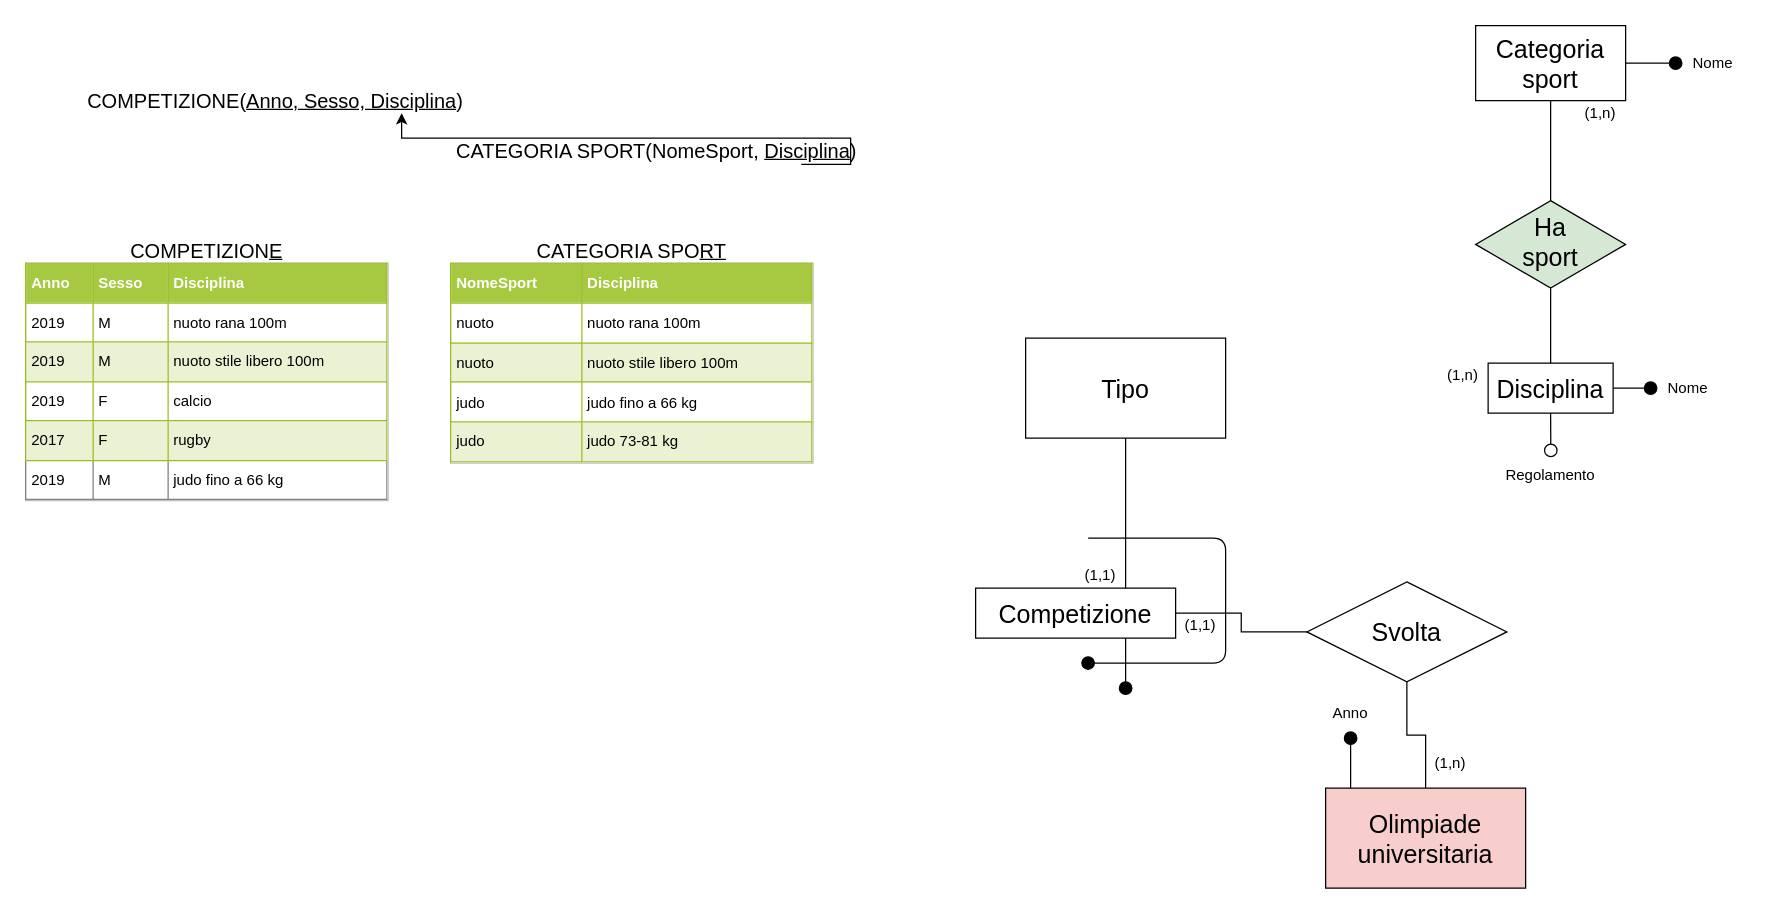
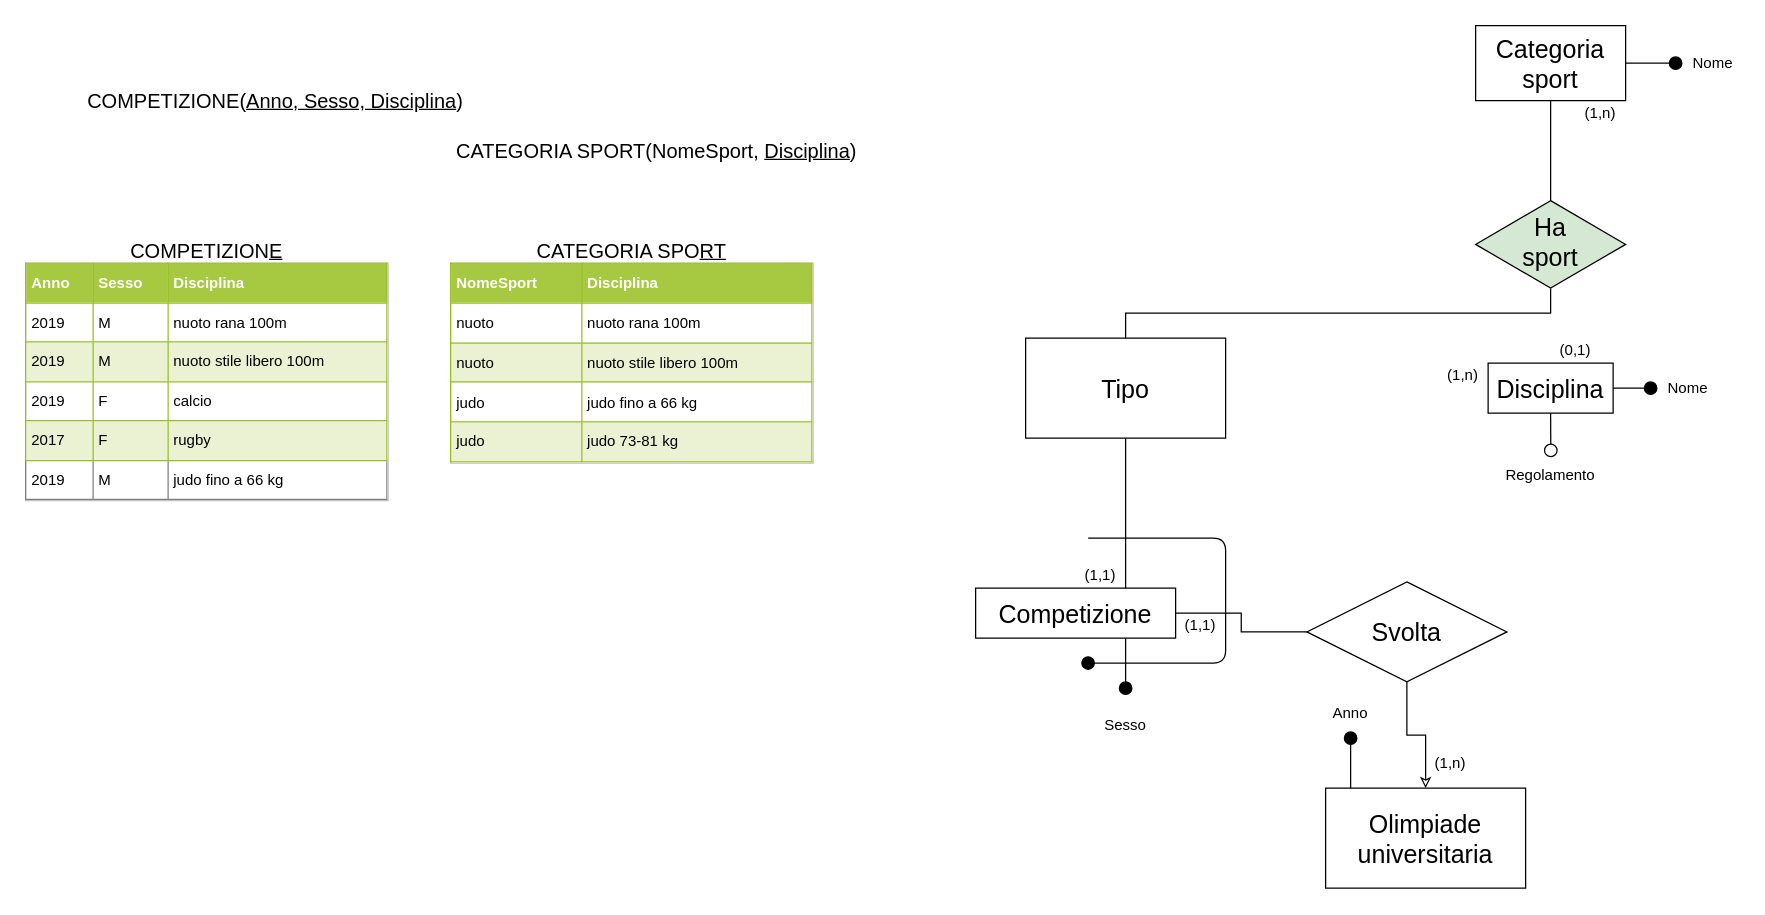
(656, 138) -> none
(1551, 336) -> (1328, 313)
none -> (1576, 351)
none -> (1126, 726)
(1426, 781) -> (1426, 778)
(1426, 838) -> (1426, 838)
